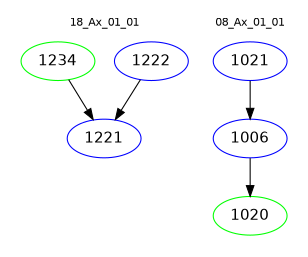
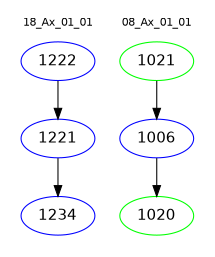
(58, 61) -> (58, 216)
(250, 61) -> (157, 61)
(78, 95) -> (58, 172)
